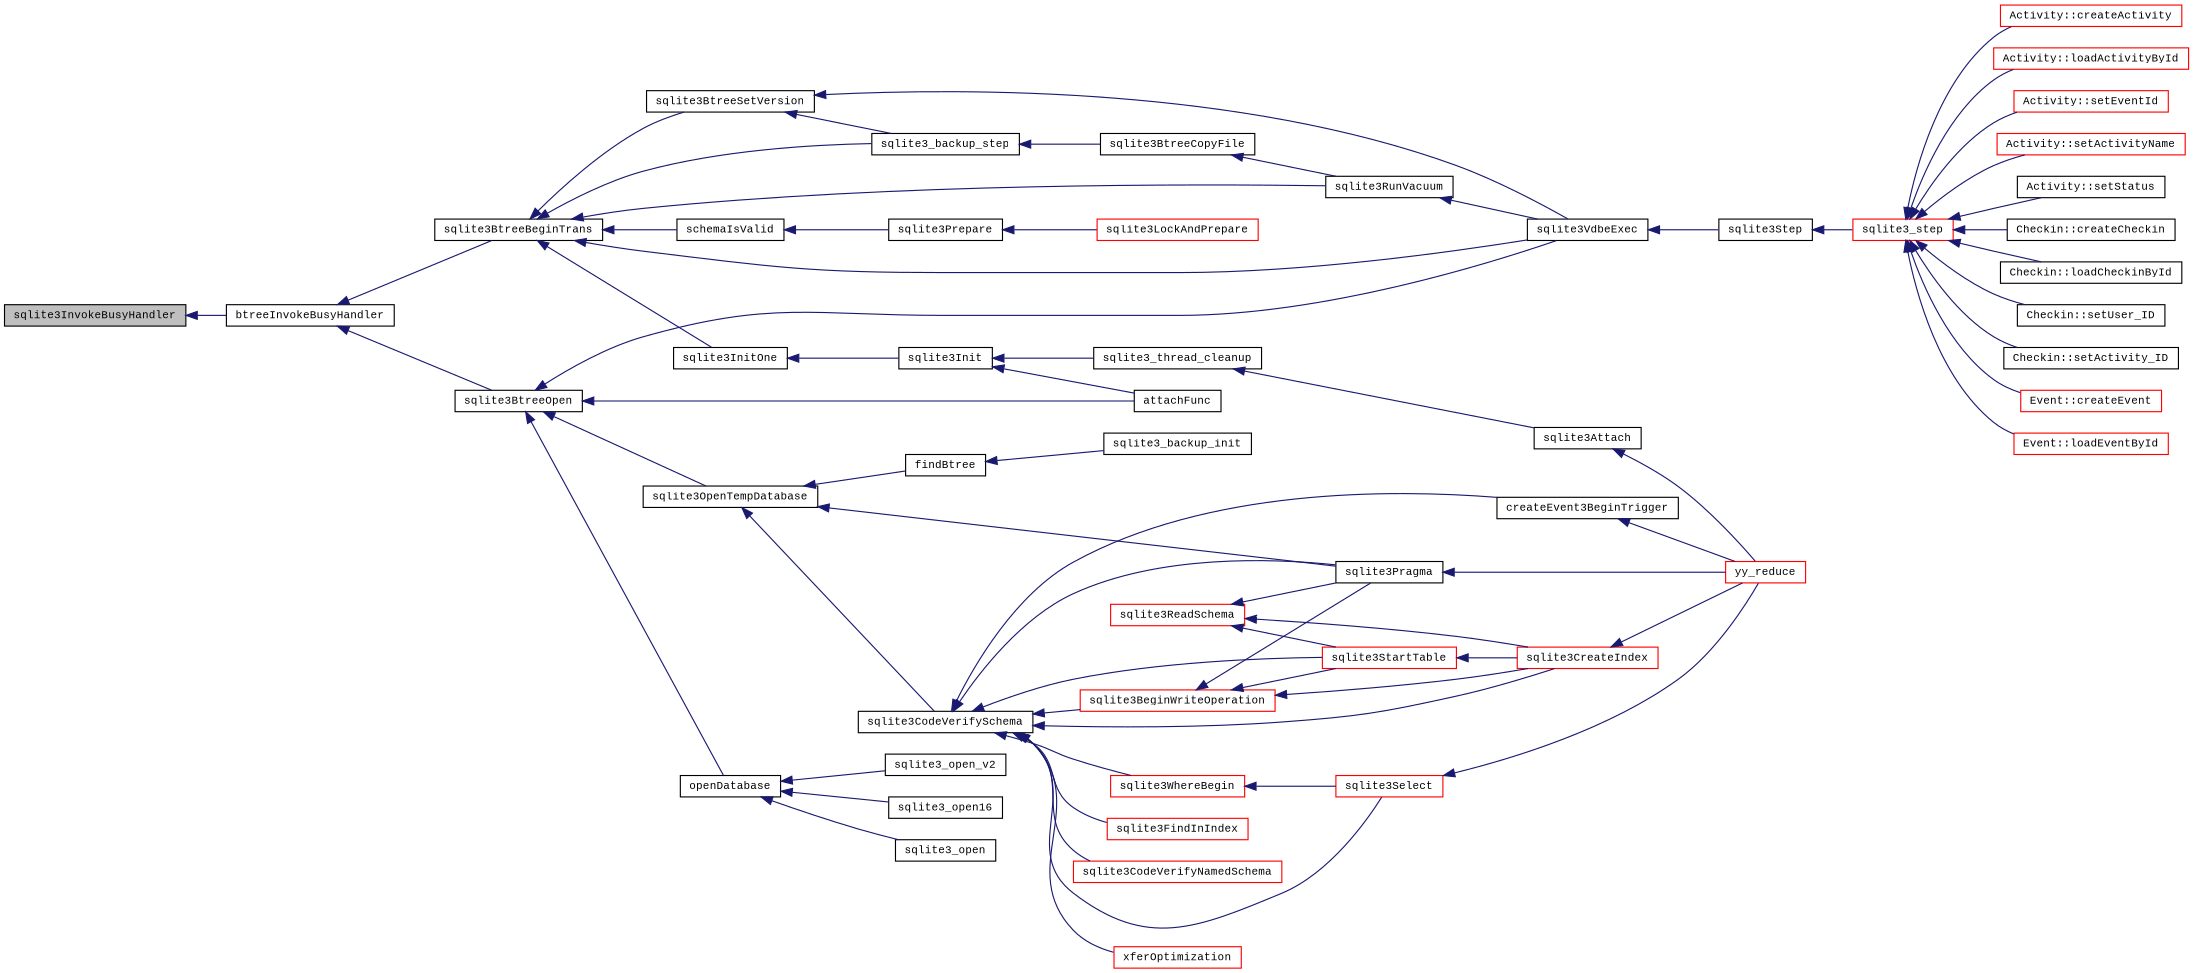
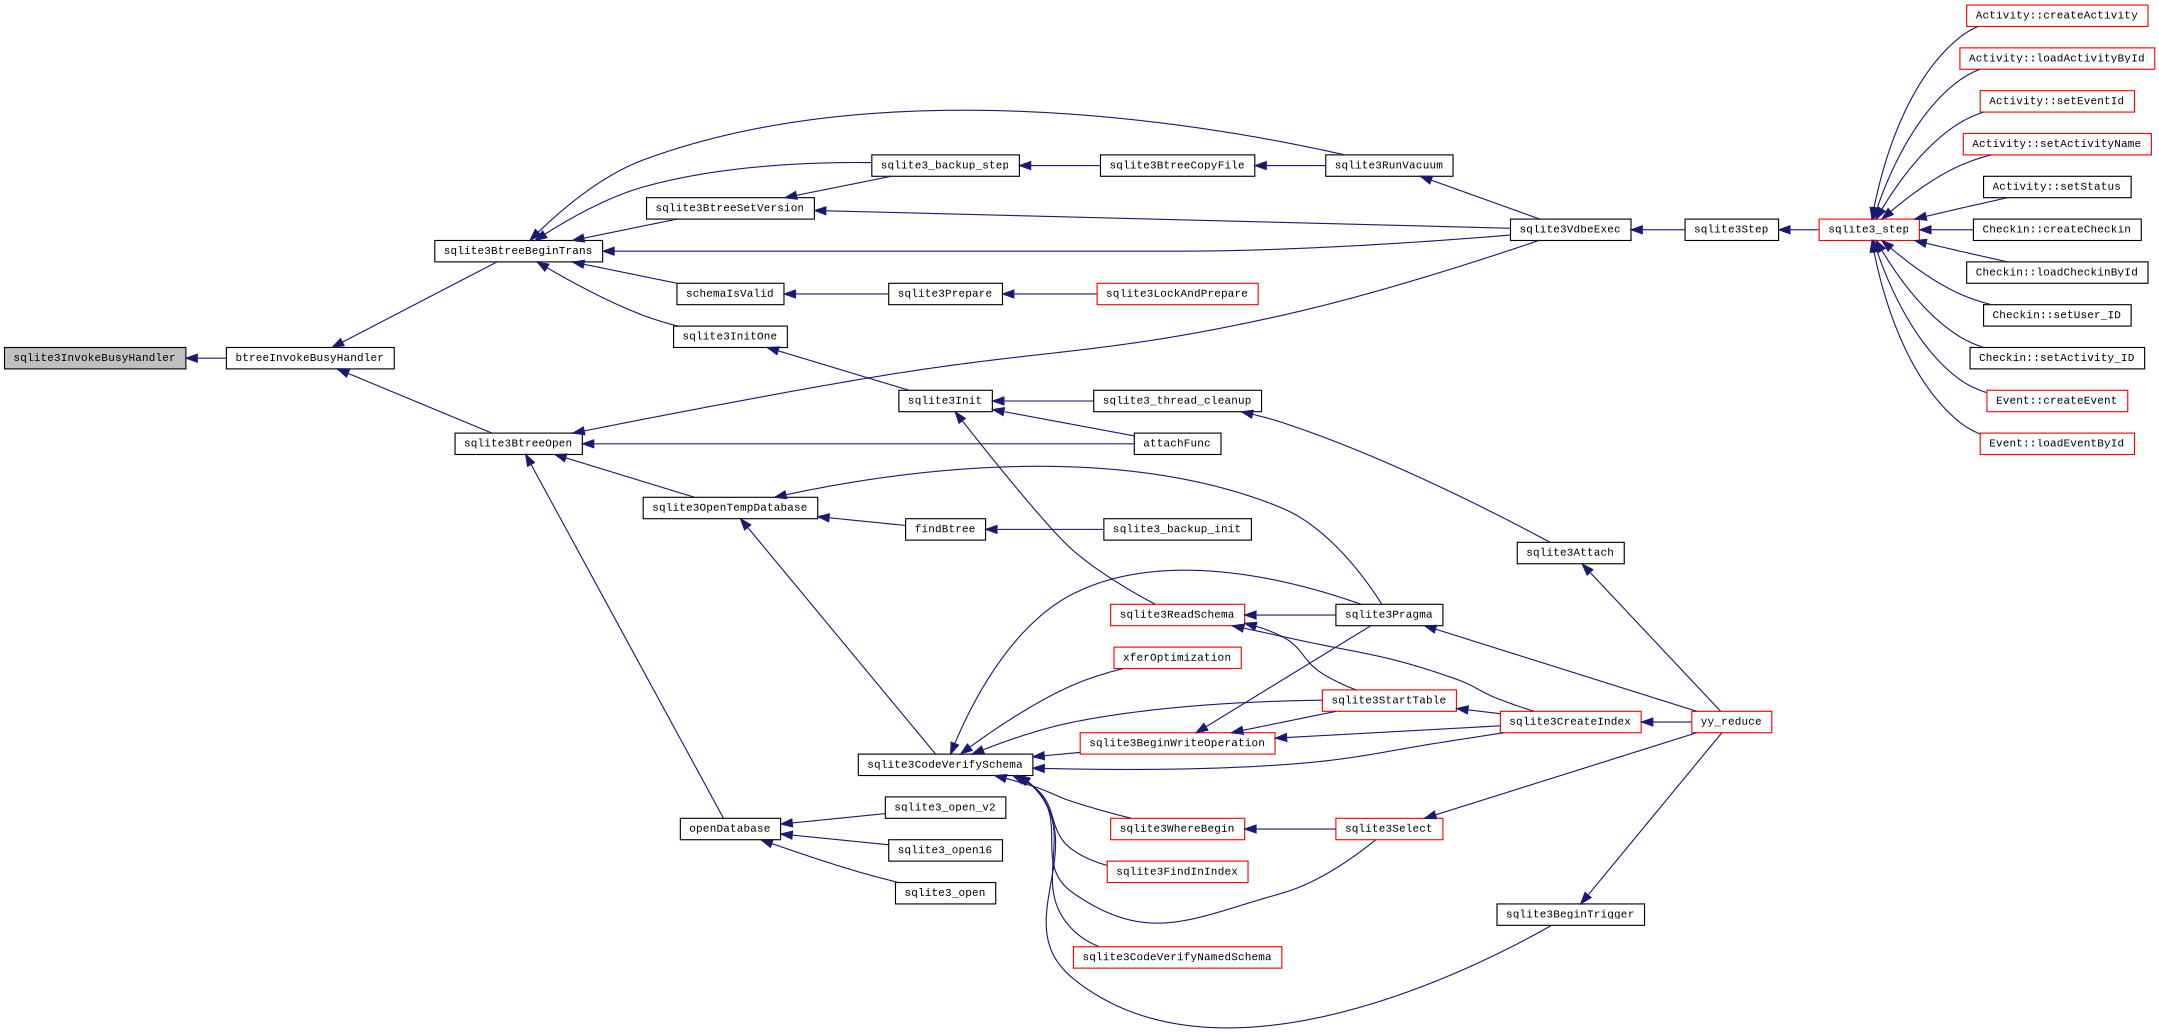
(1588, 508) -> (1571, 915)
none -> (1043, 520)
